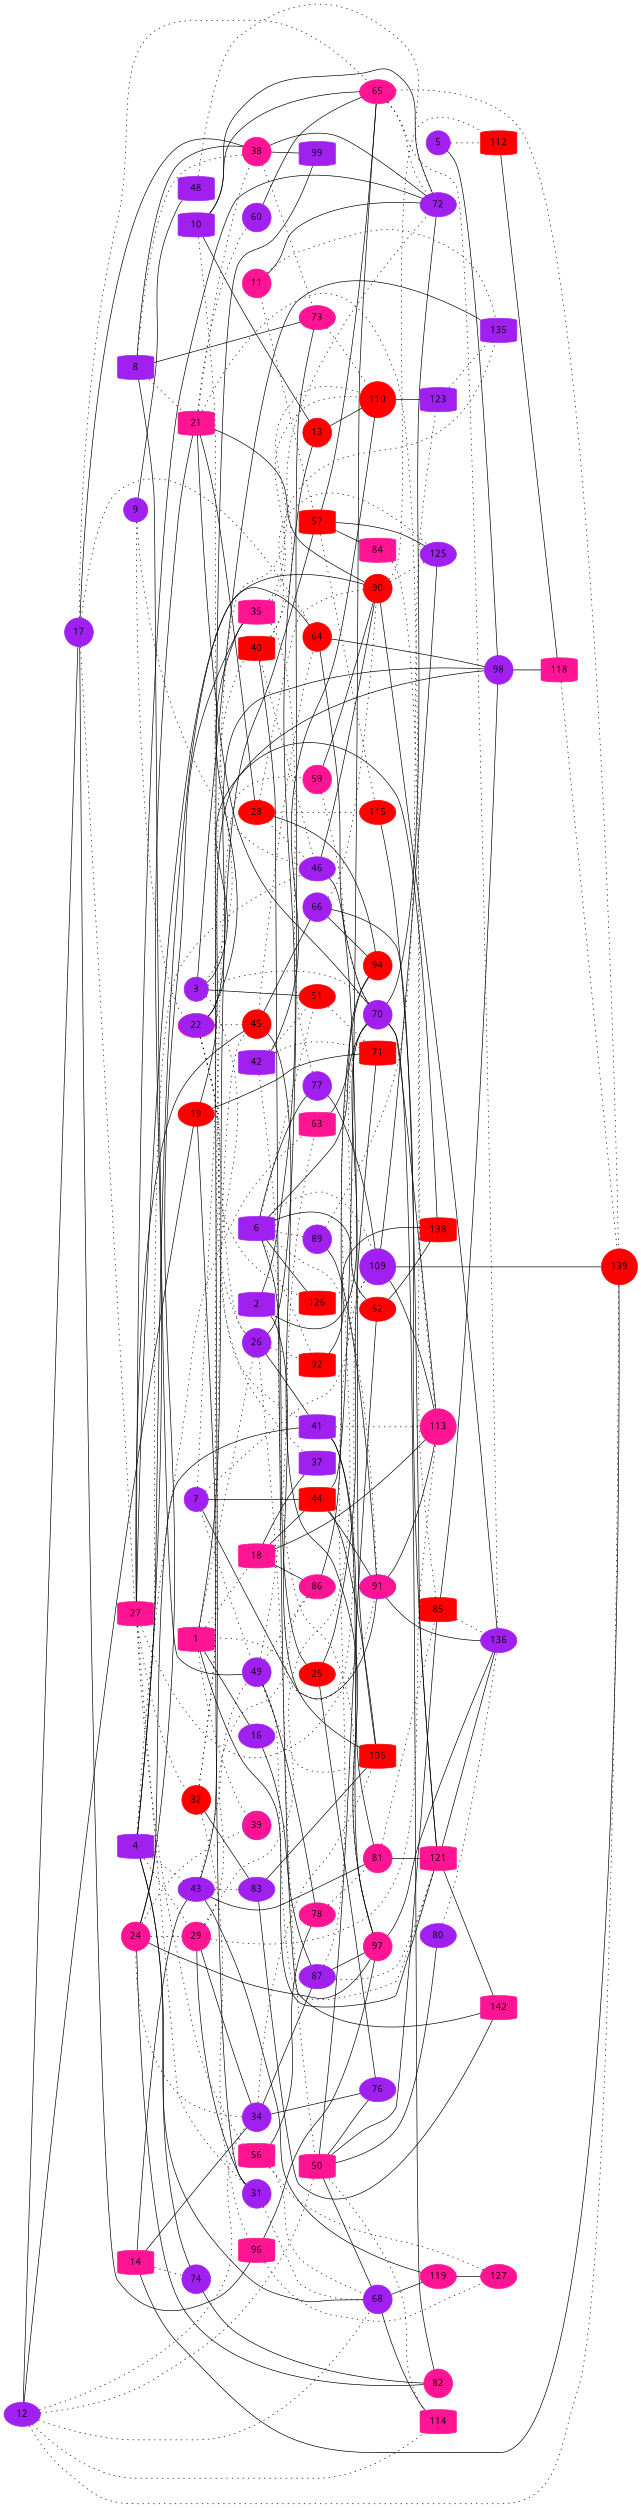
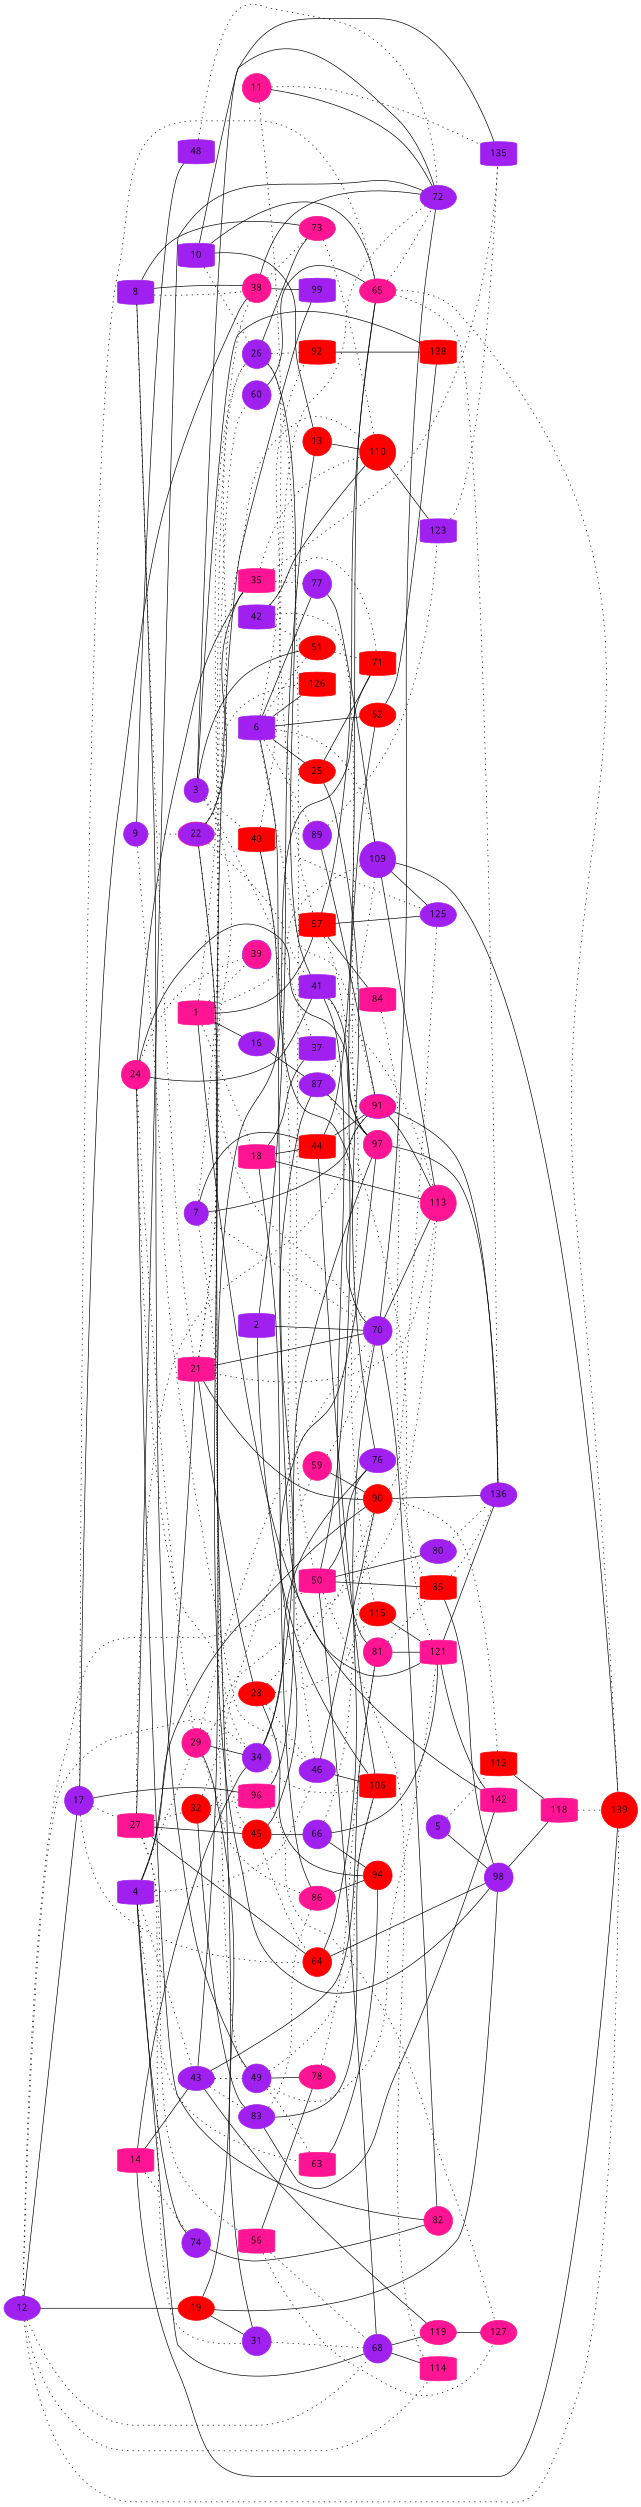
(276, 1642) -> (292, 2009)
